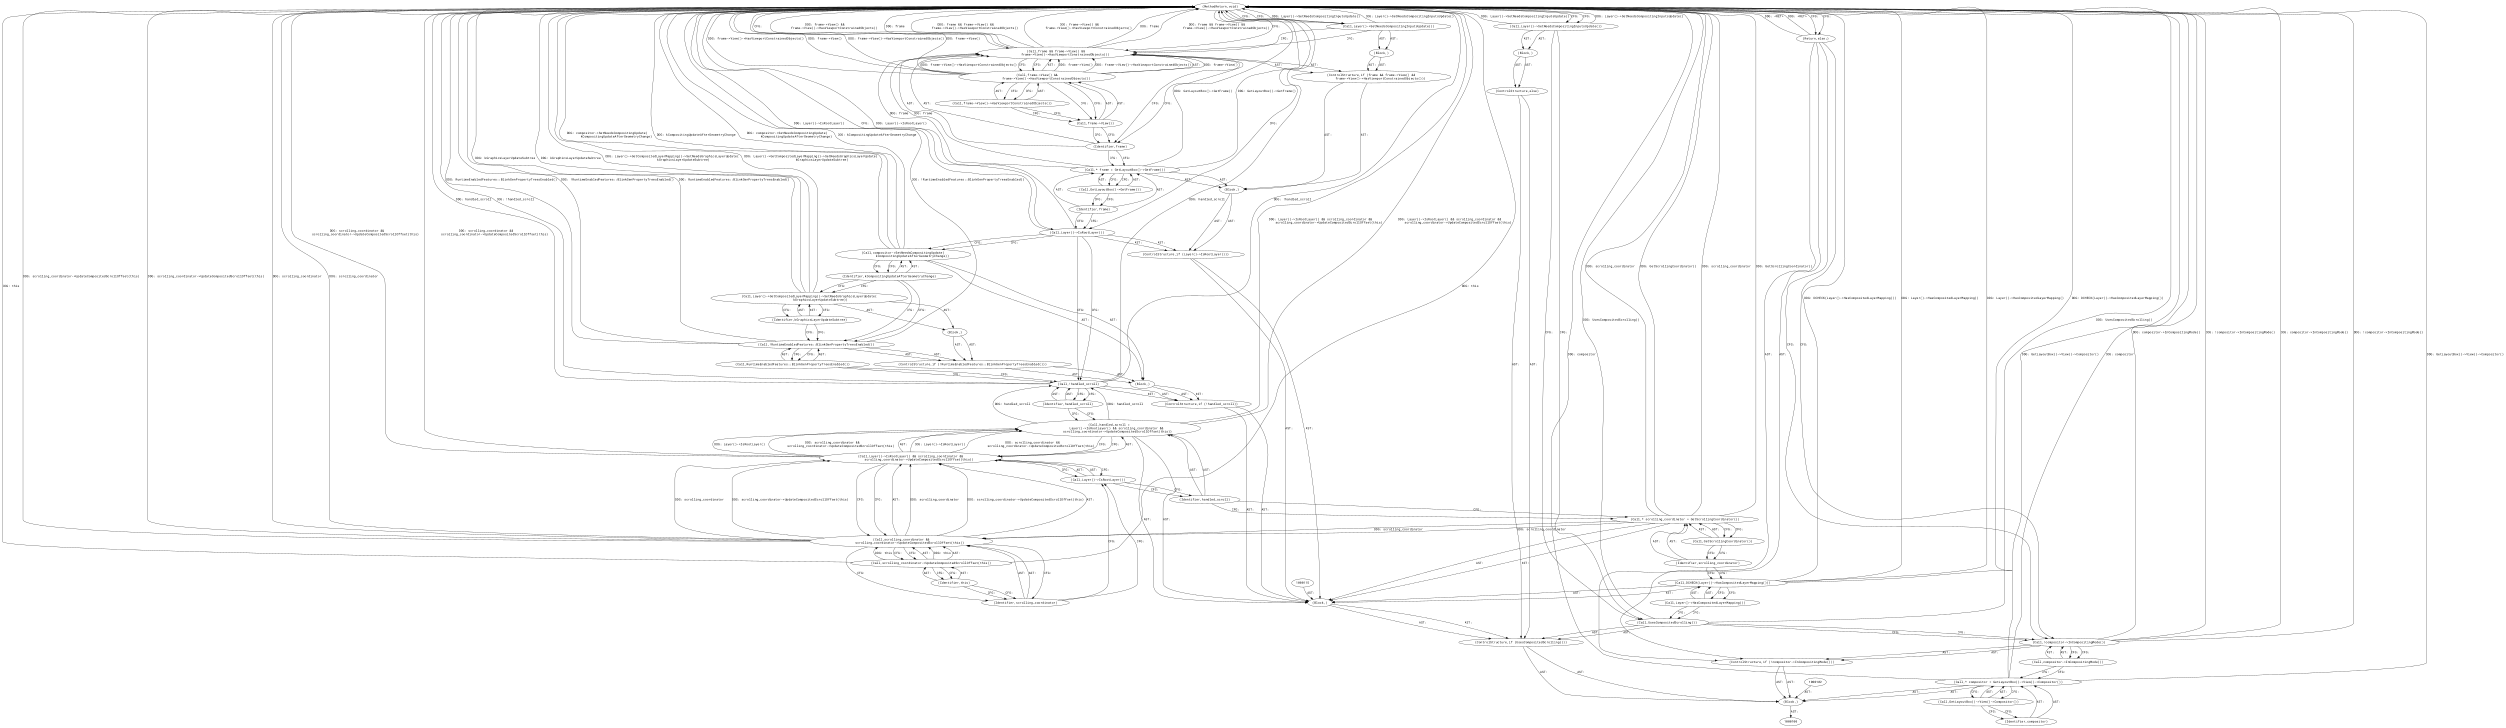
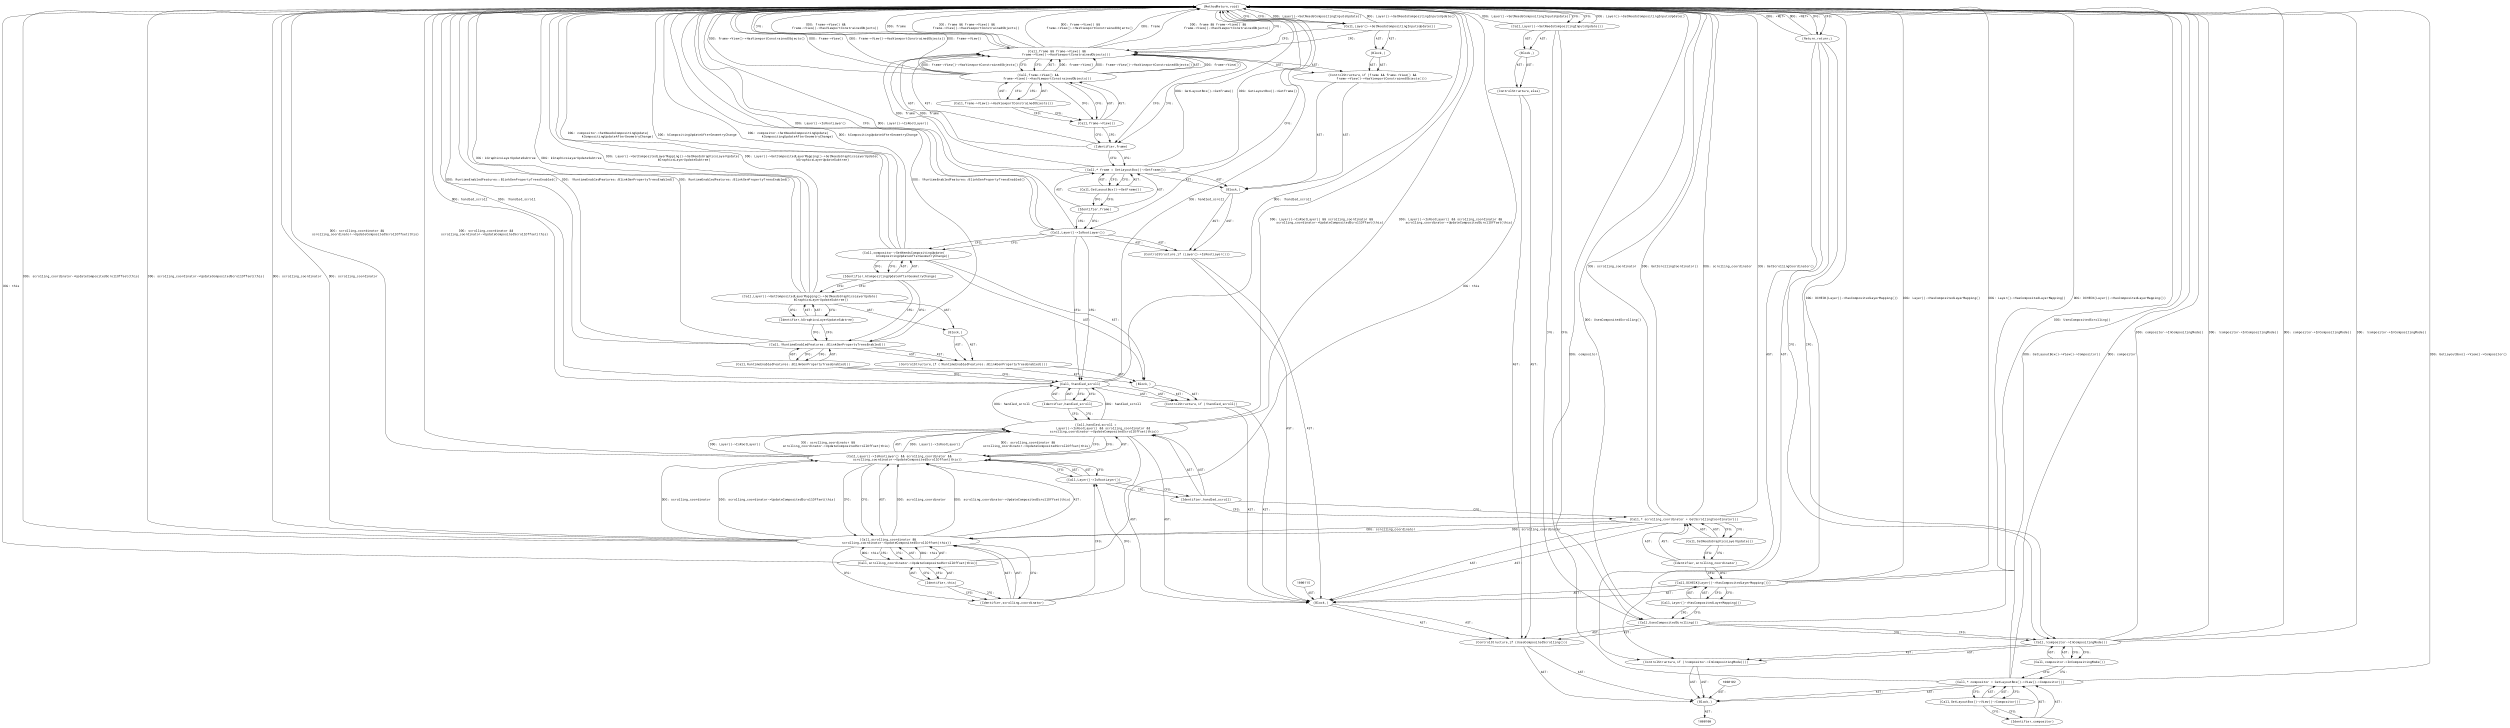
(1816, 39) -> (1817, 39)
(1723, 541) -> (1719, 541)
